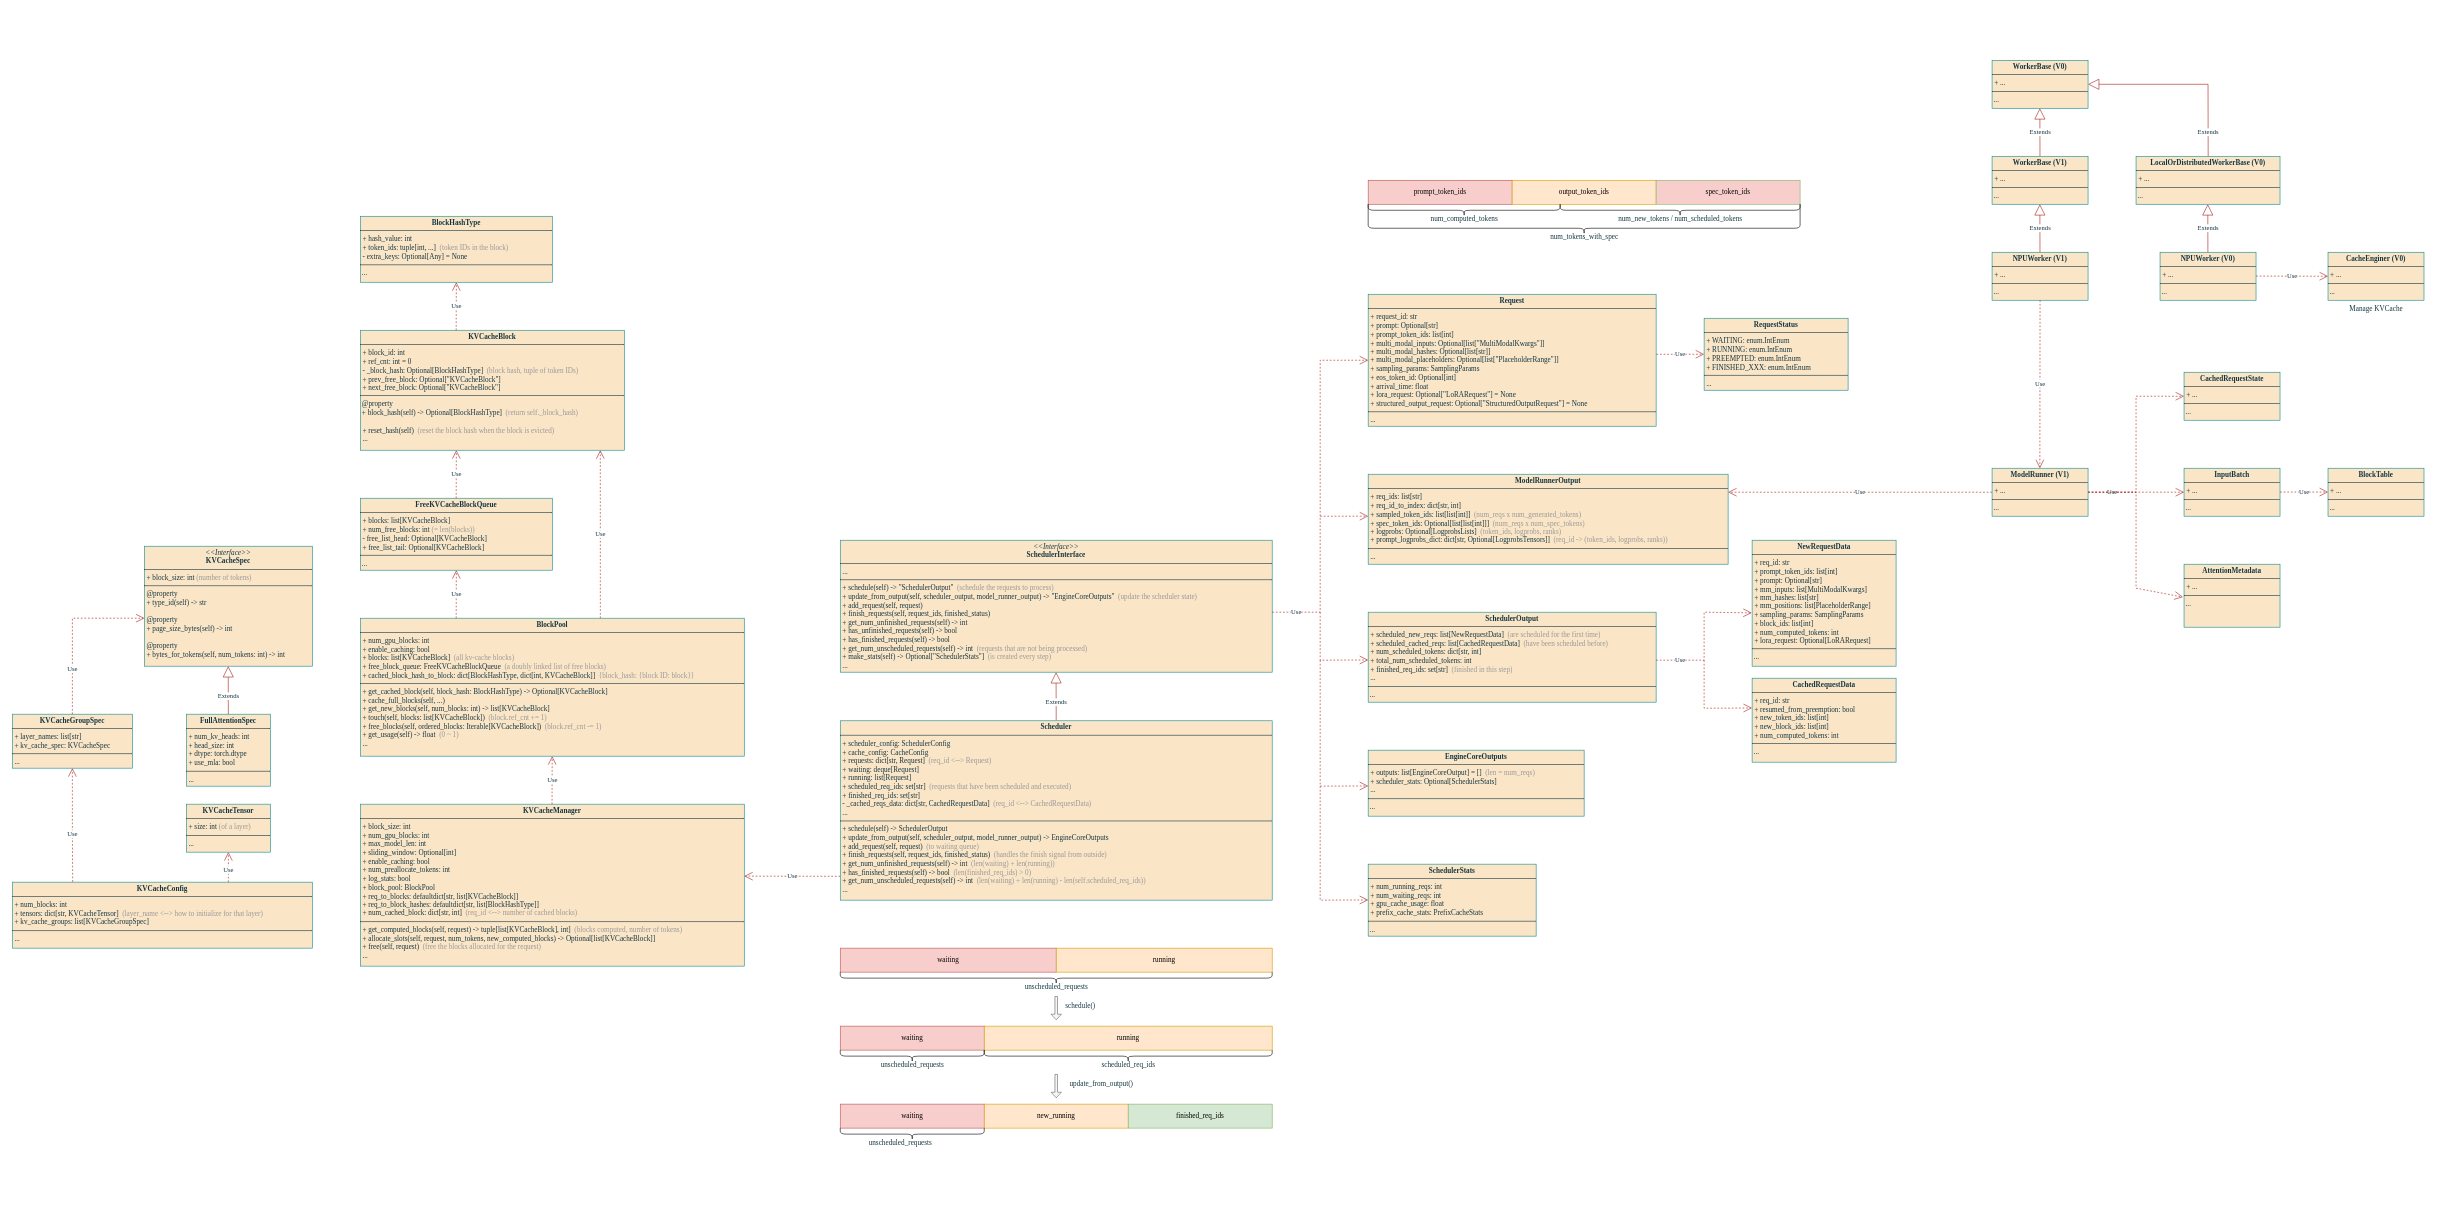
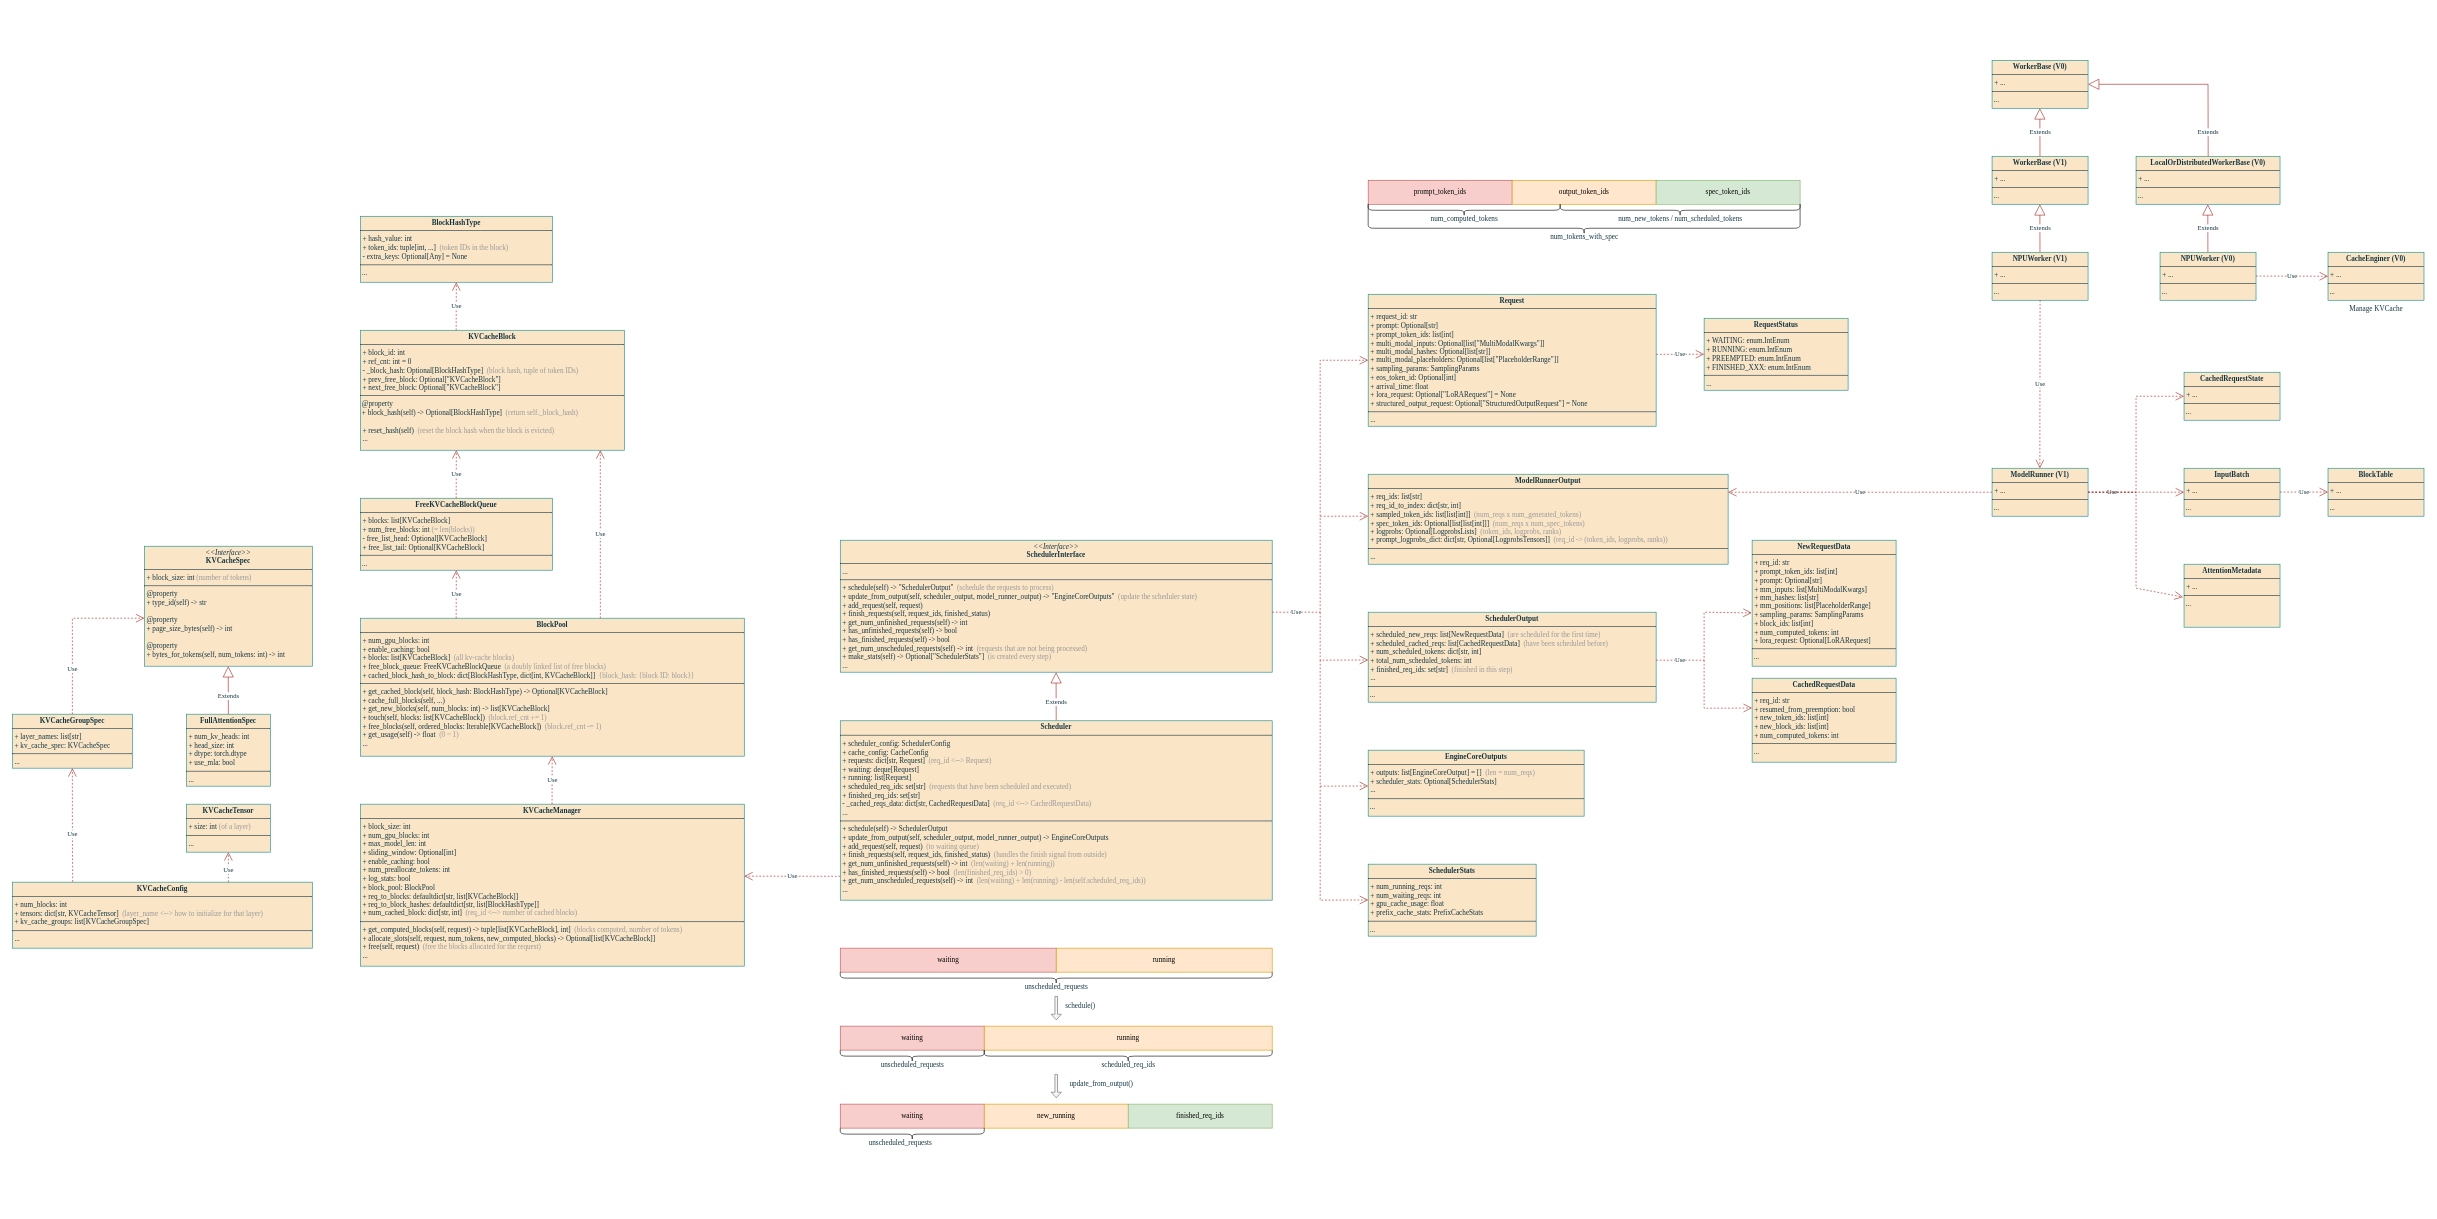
(1728, 192) -> (1728, 192)
